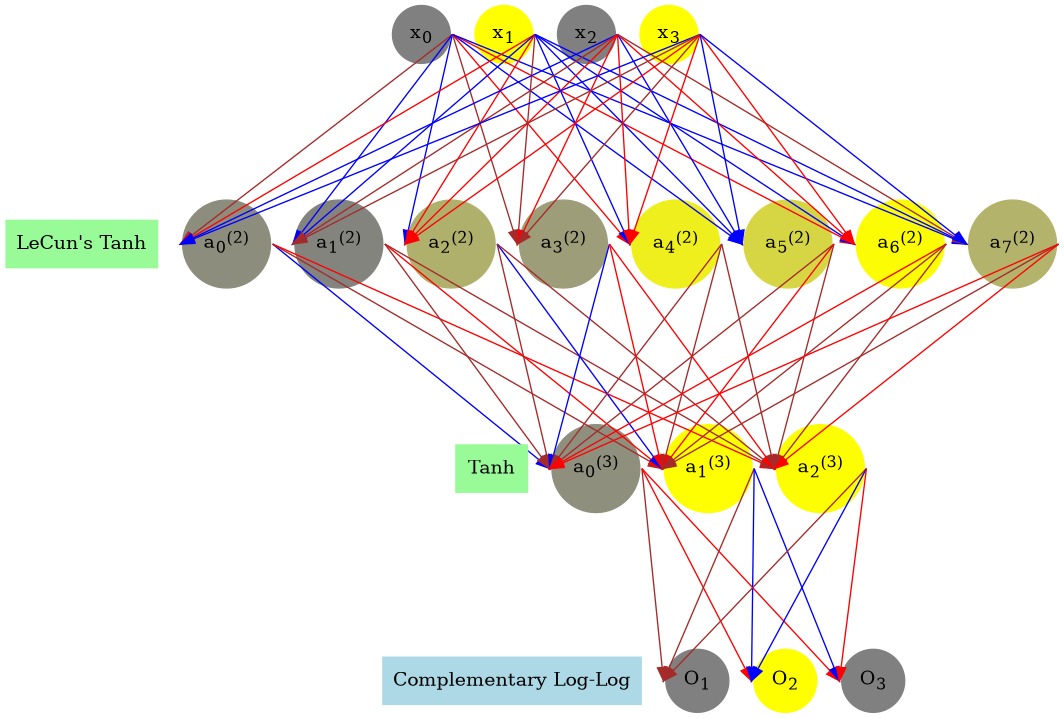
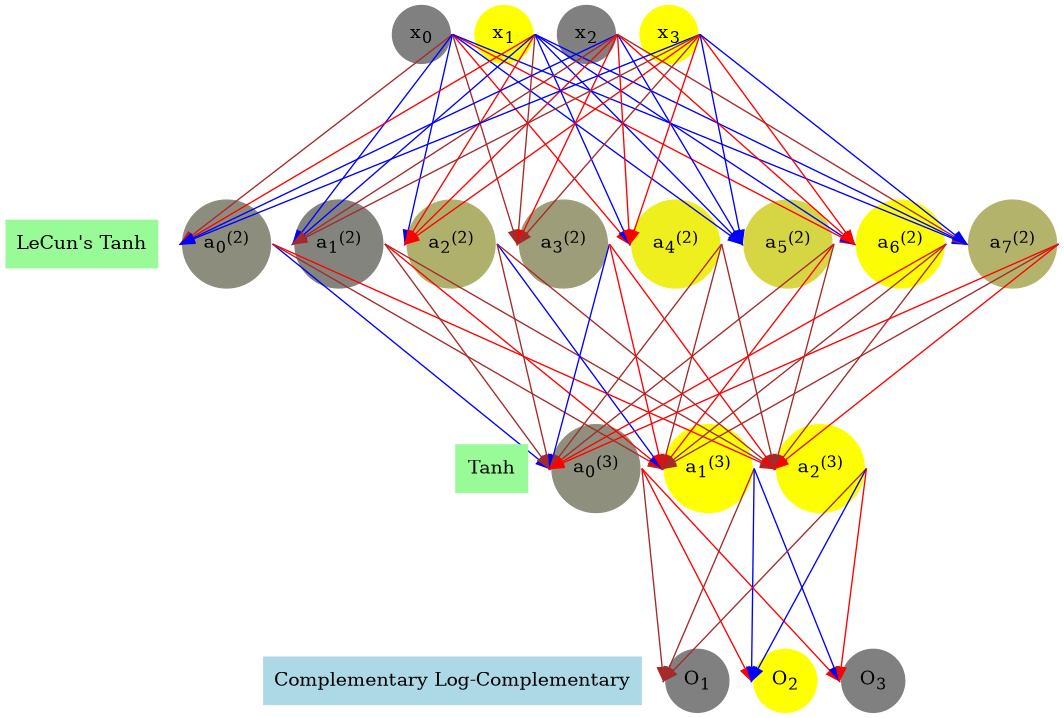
(512, 681) -> (453, 681)
